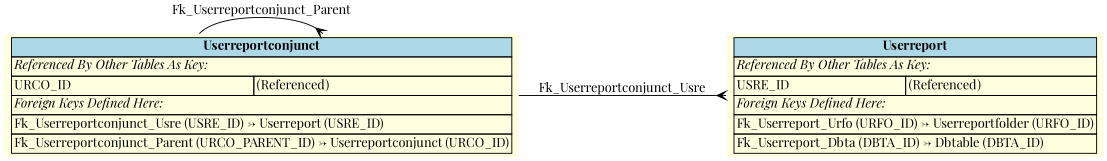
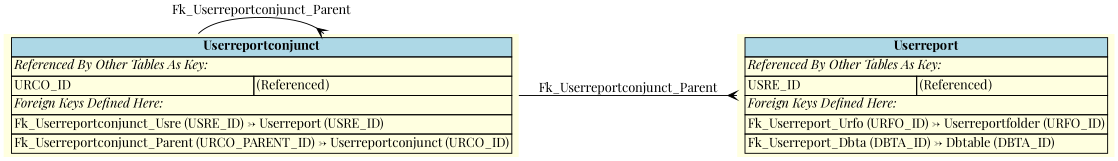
(622, 89) -> (628, 89)
